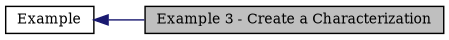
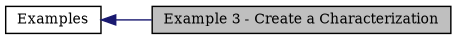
(50, 20) -> (53, 20)
